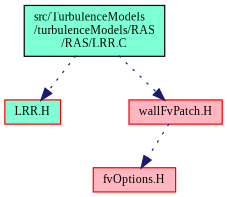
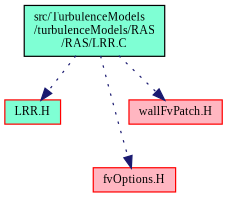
(158, 141) -> (114, 106)
